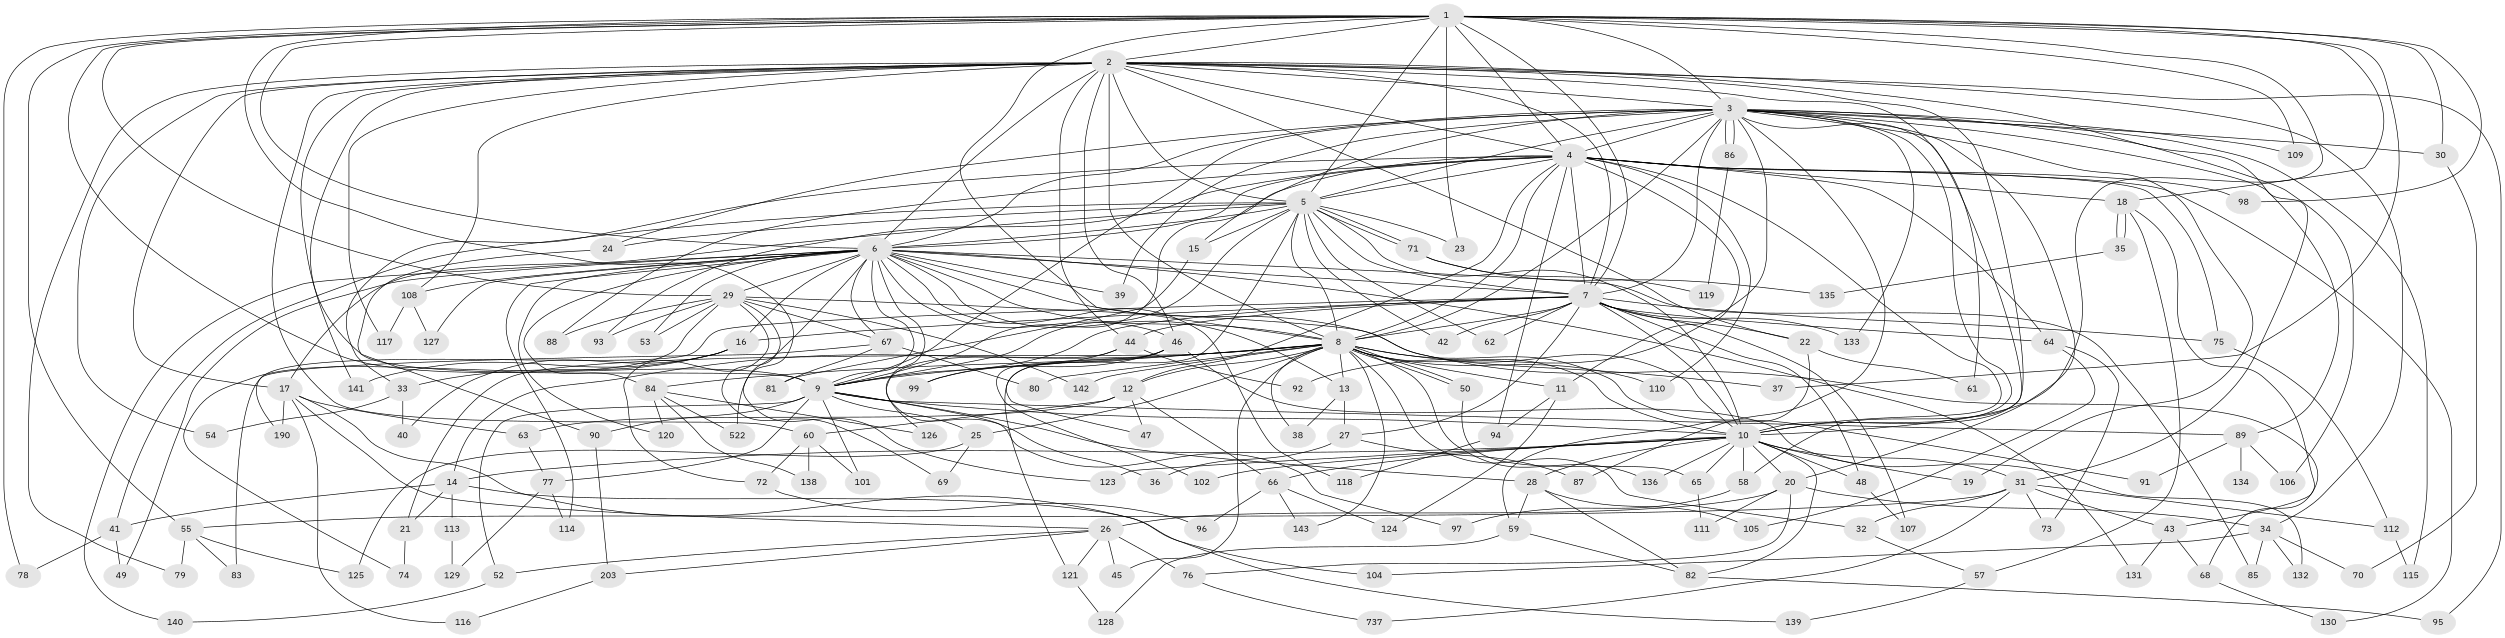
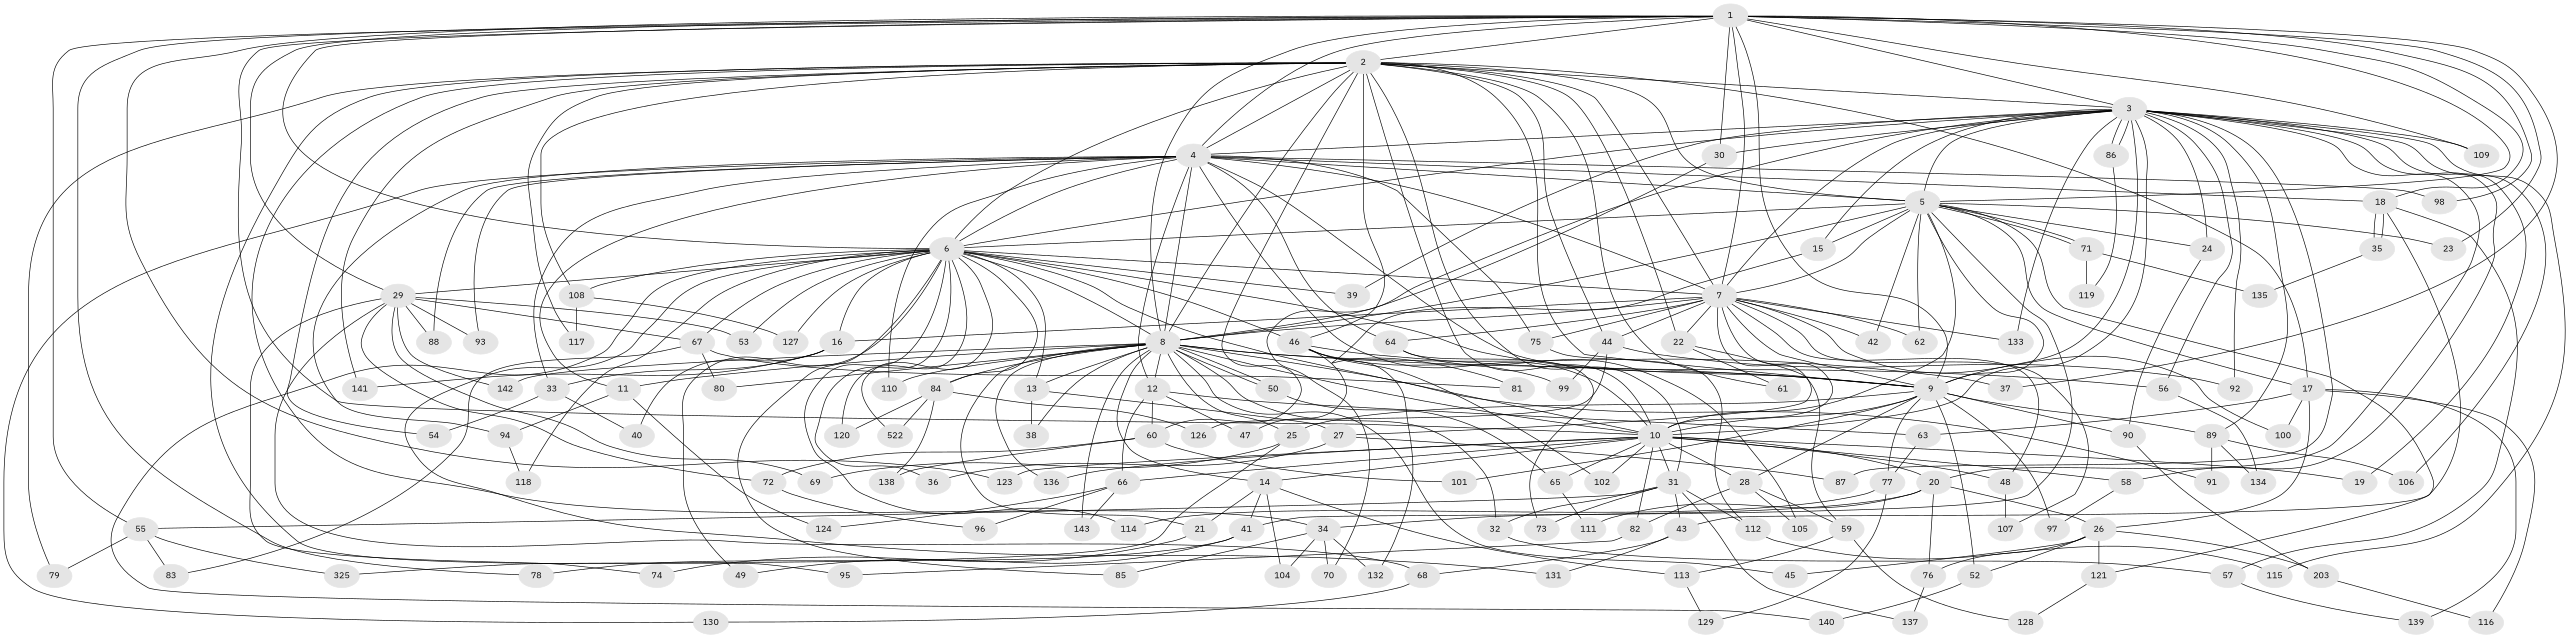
none -> (2164, 389)
(282, 436) -> (2283, 436)
(1602, 553) -> (1774, 556)
(356, 576) -> (342, 576)
(1374, 623) -> (1910, 623)
